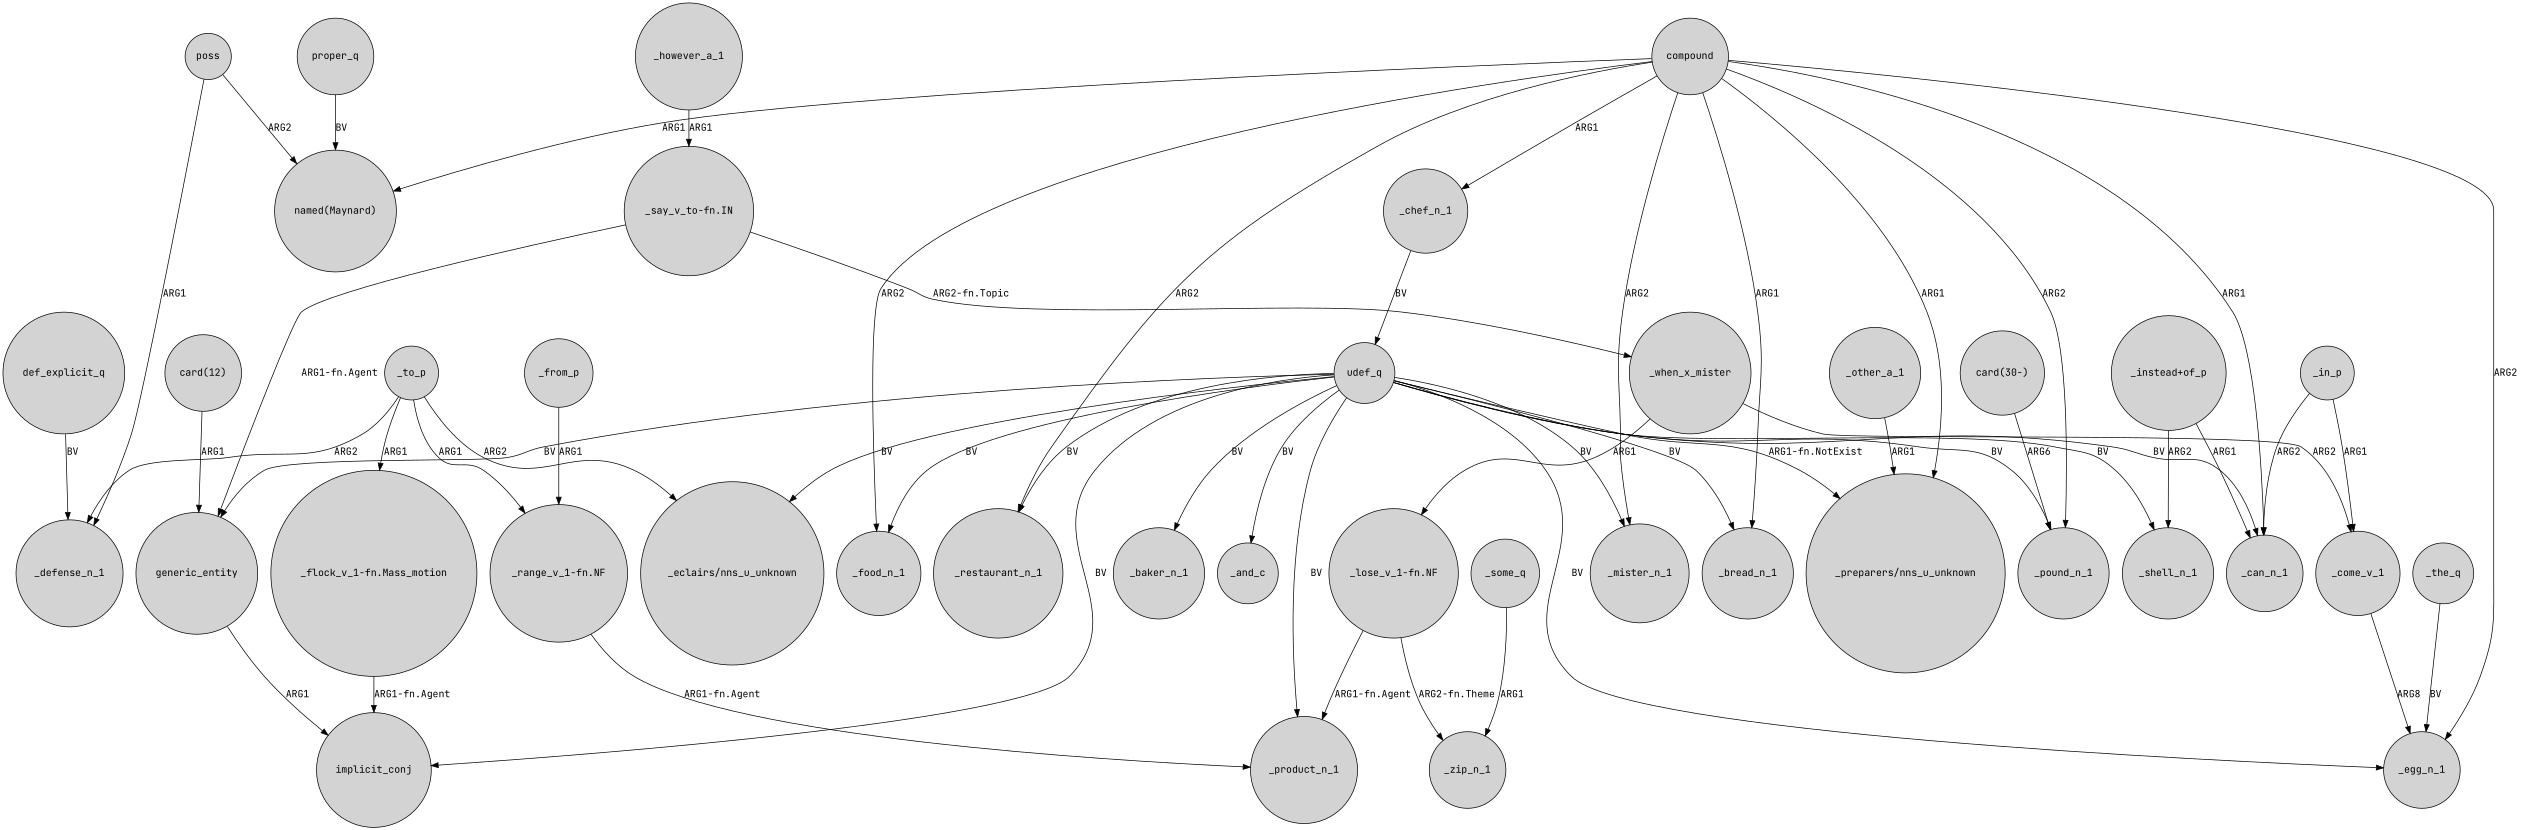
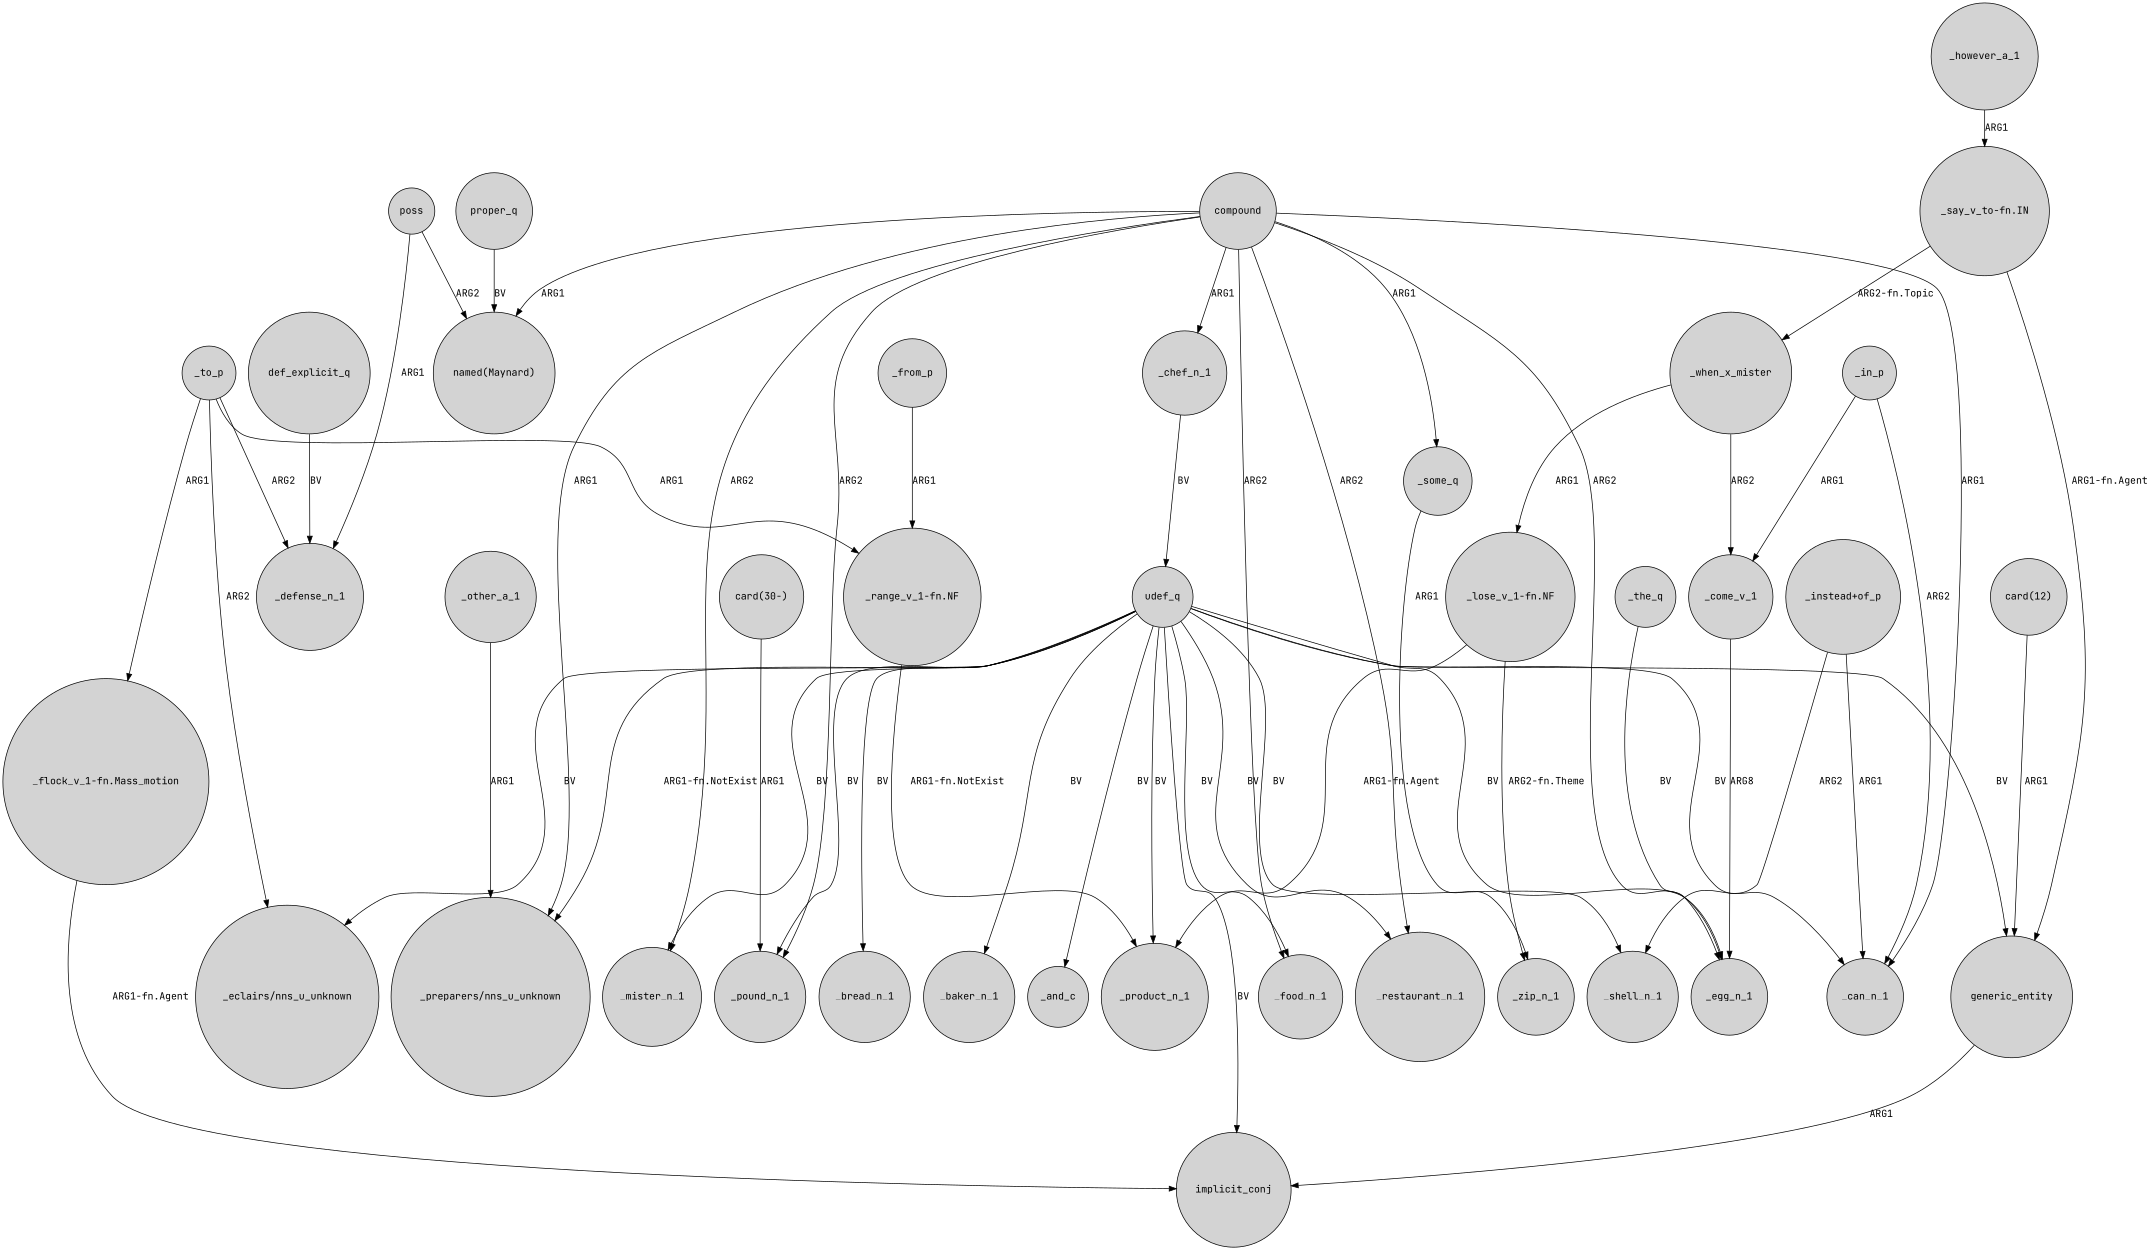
(1756, 303) -> (1394, 301)
(2039, 452) -> (773, 782)
(722, 695) -> (957, 782)
